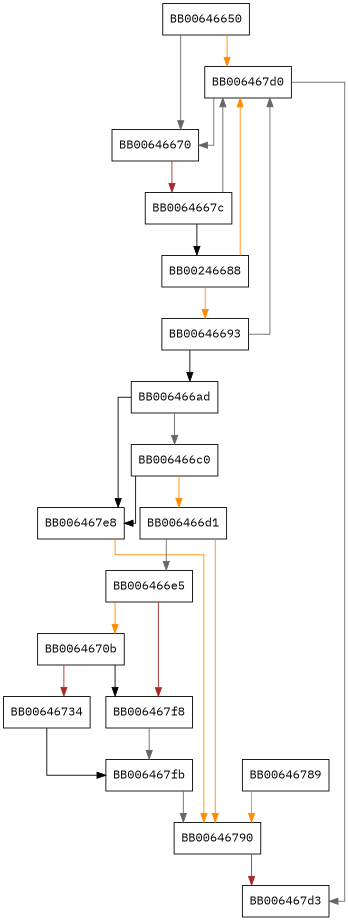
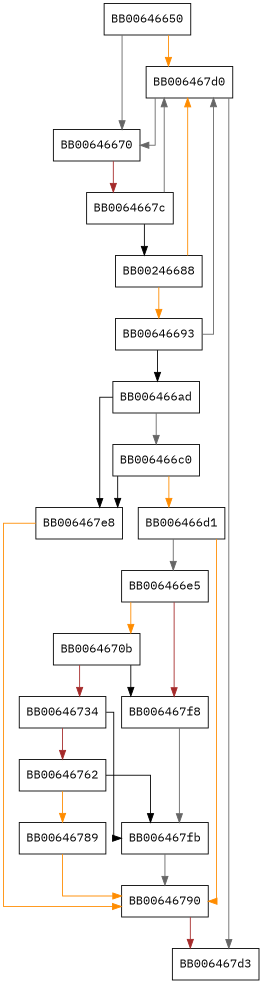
none -> (63, 775)
